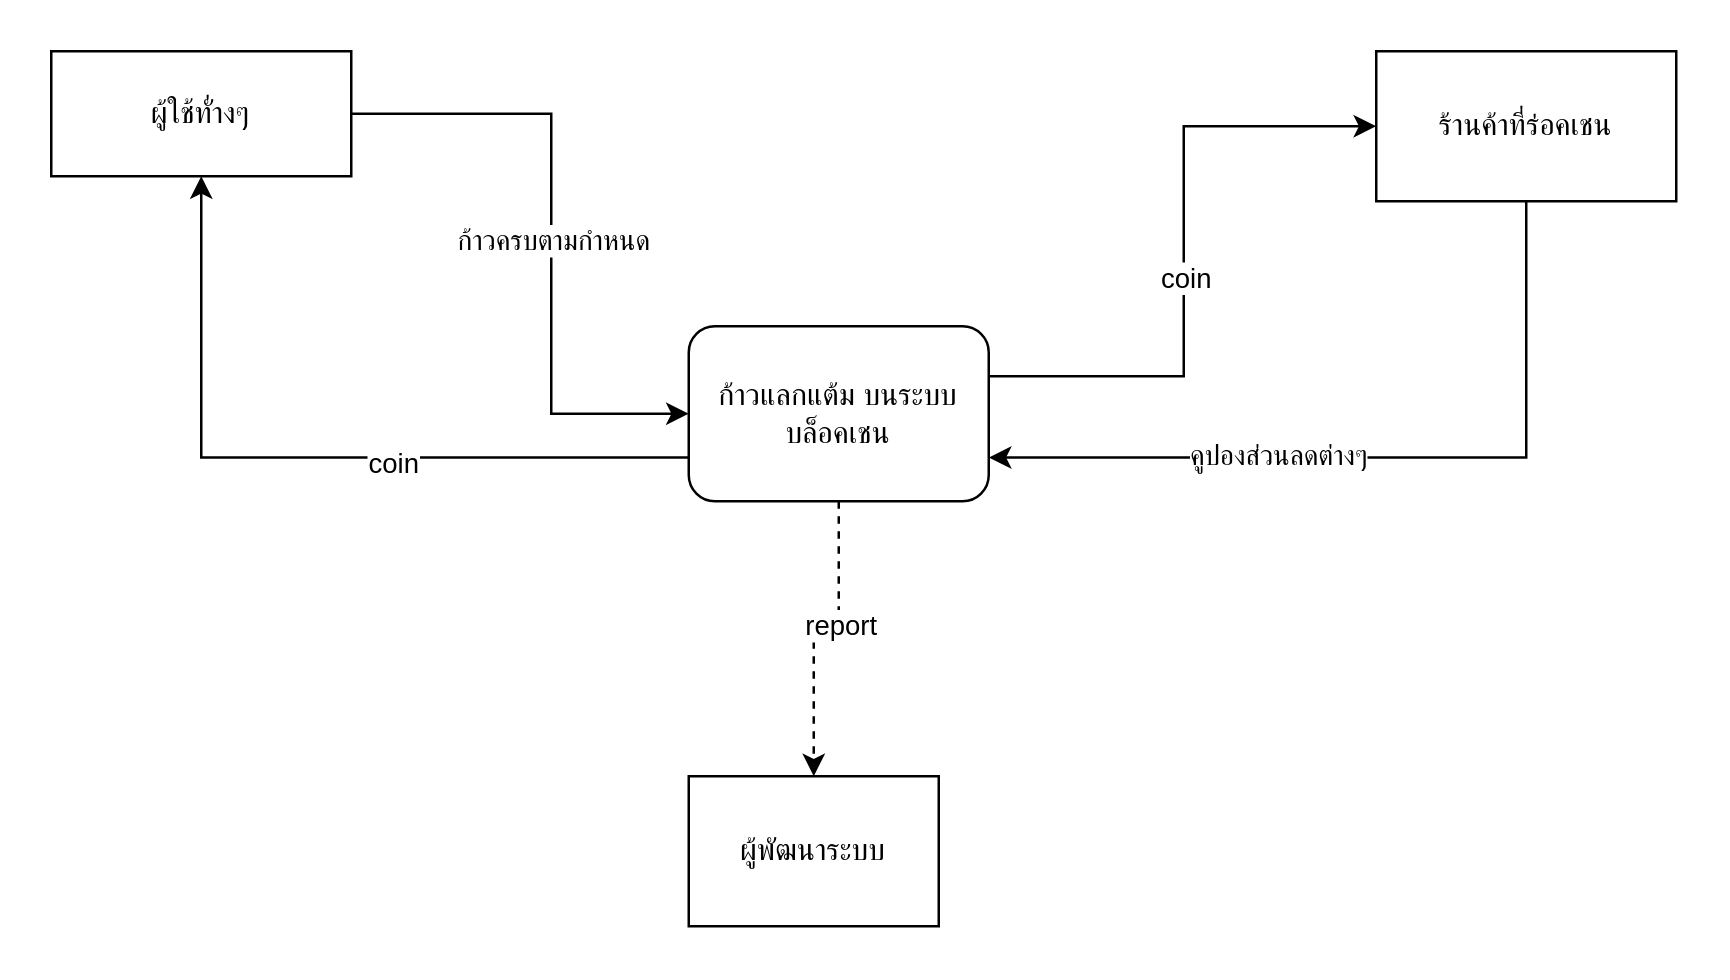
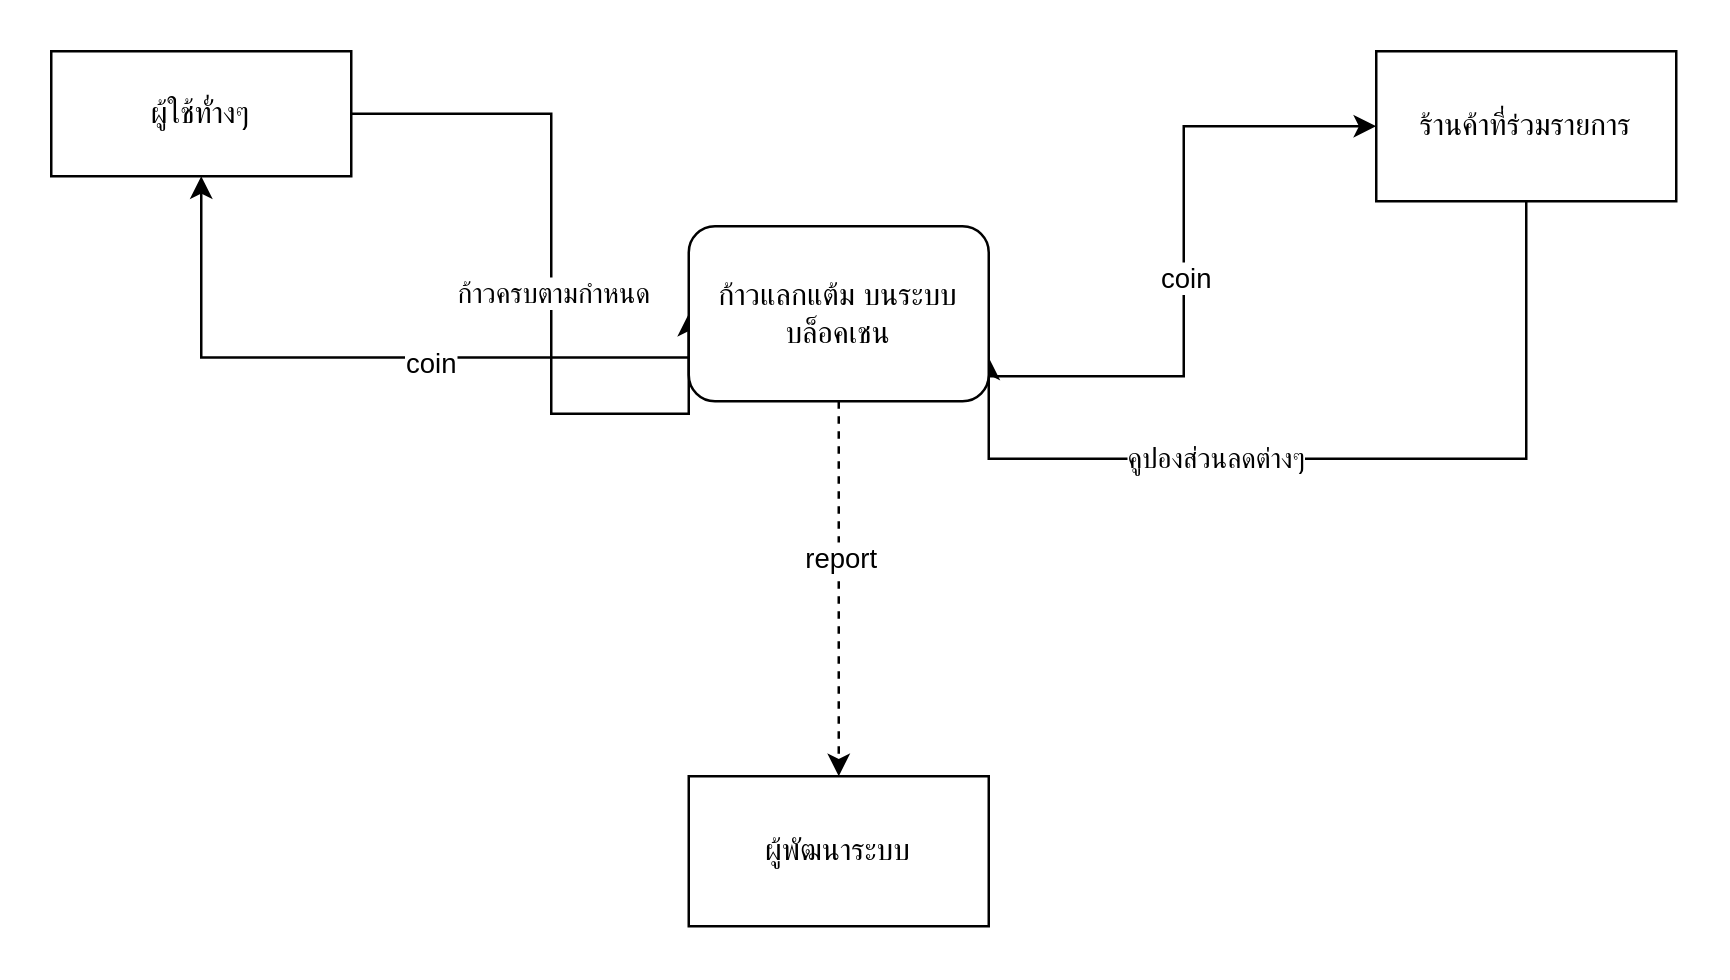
(1526, 126) -> (1526, 126)
(839, 414) -> (839, 314)
(814, 851) -> (839, 851)
